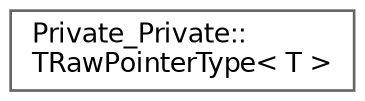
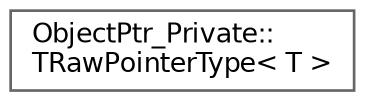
(182, 51) -> (182, 51)
